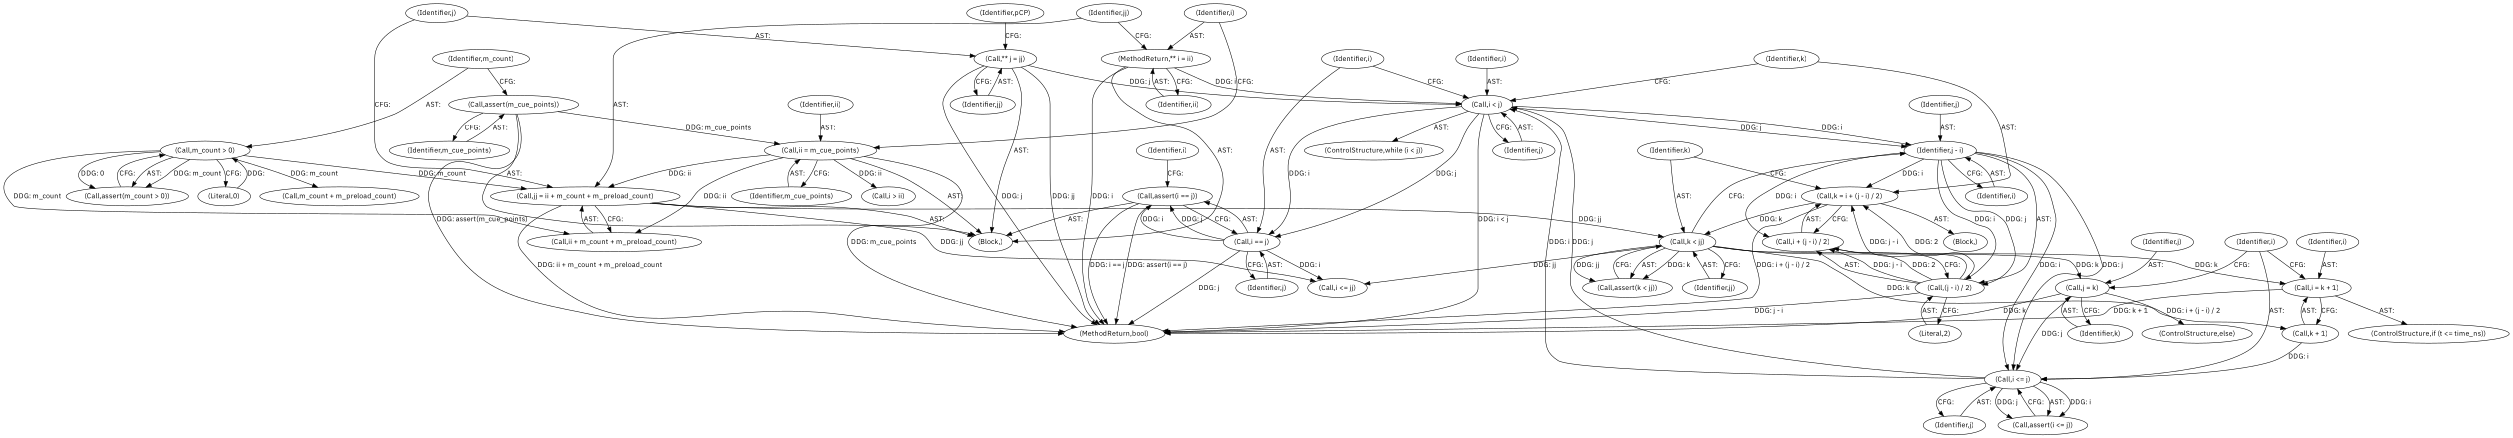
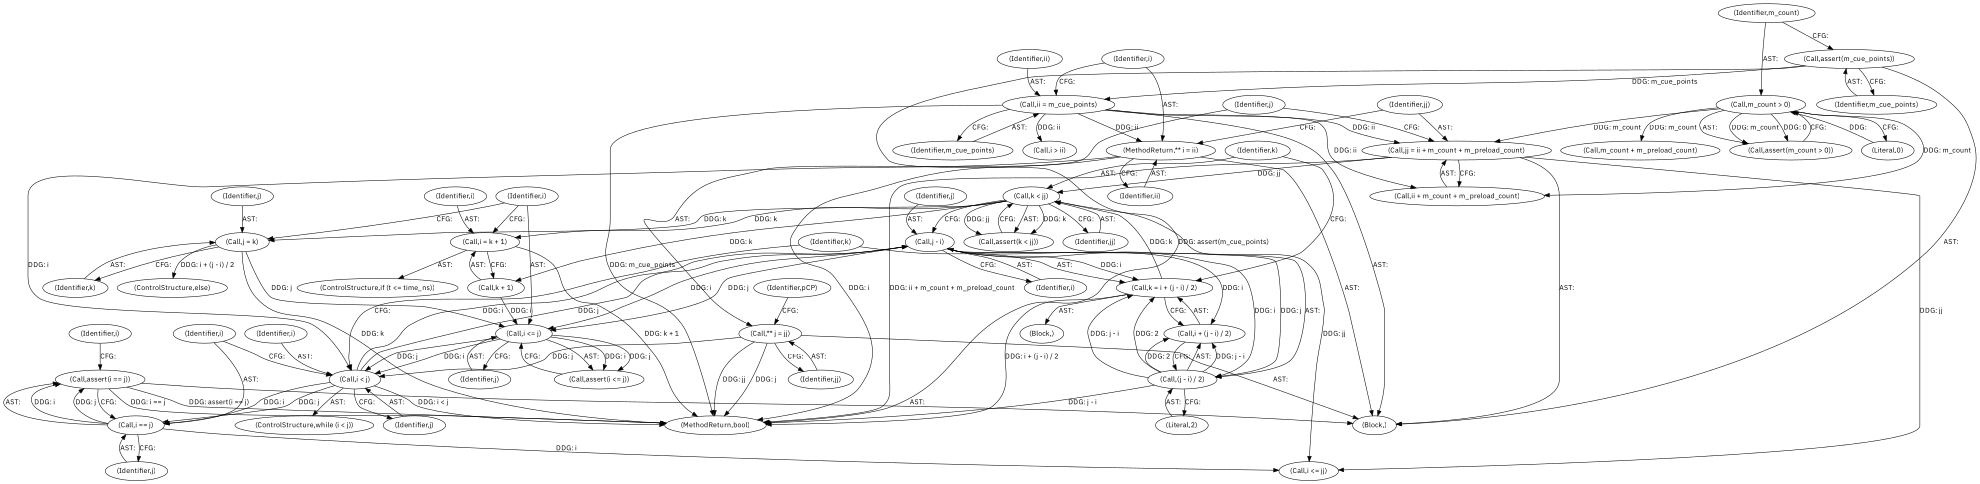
none -> (1107, 127)
(1940, 151) -> (930, 242)
(1187, 287) -> none
